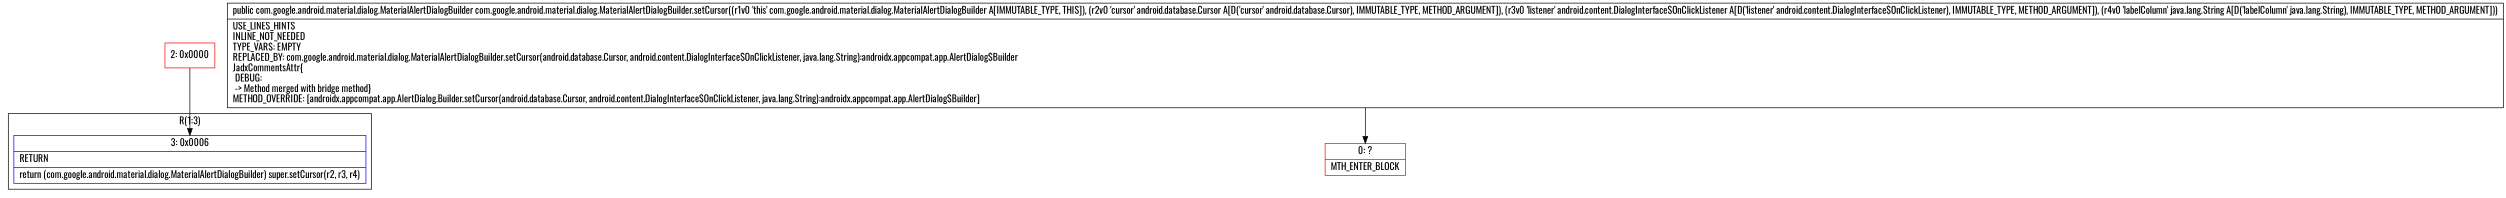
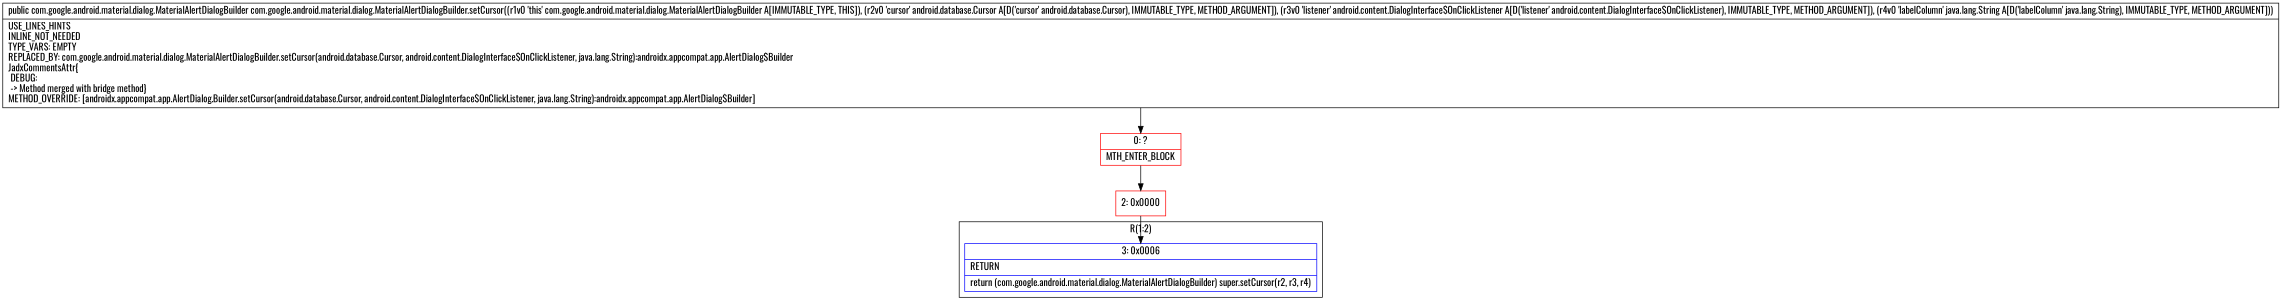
(190, 122) -> (1141, 230)
none -> (1141, 175)
